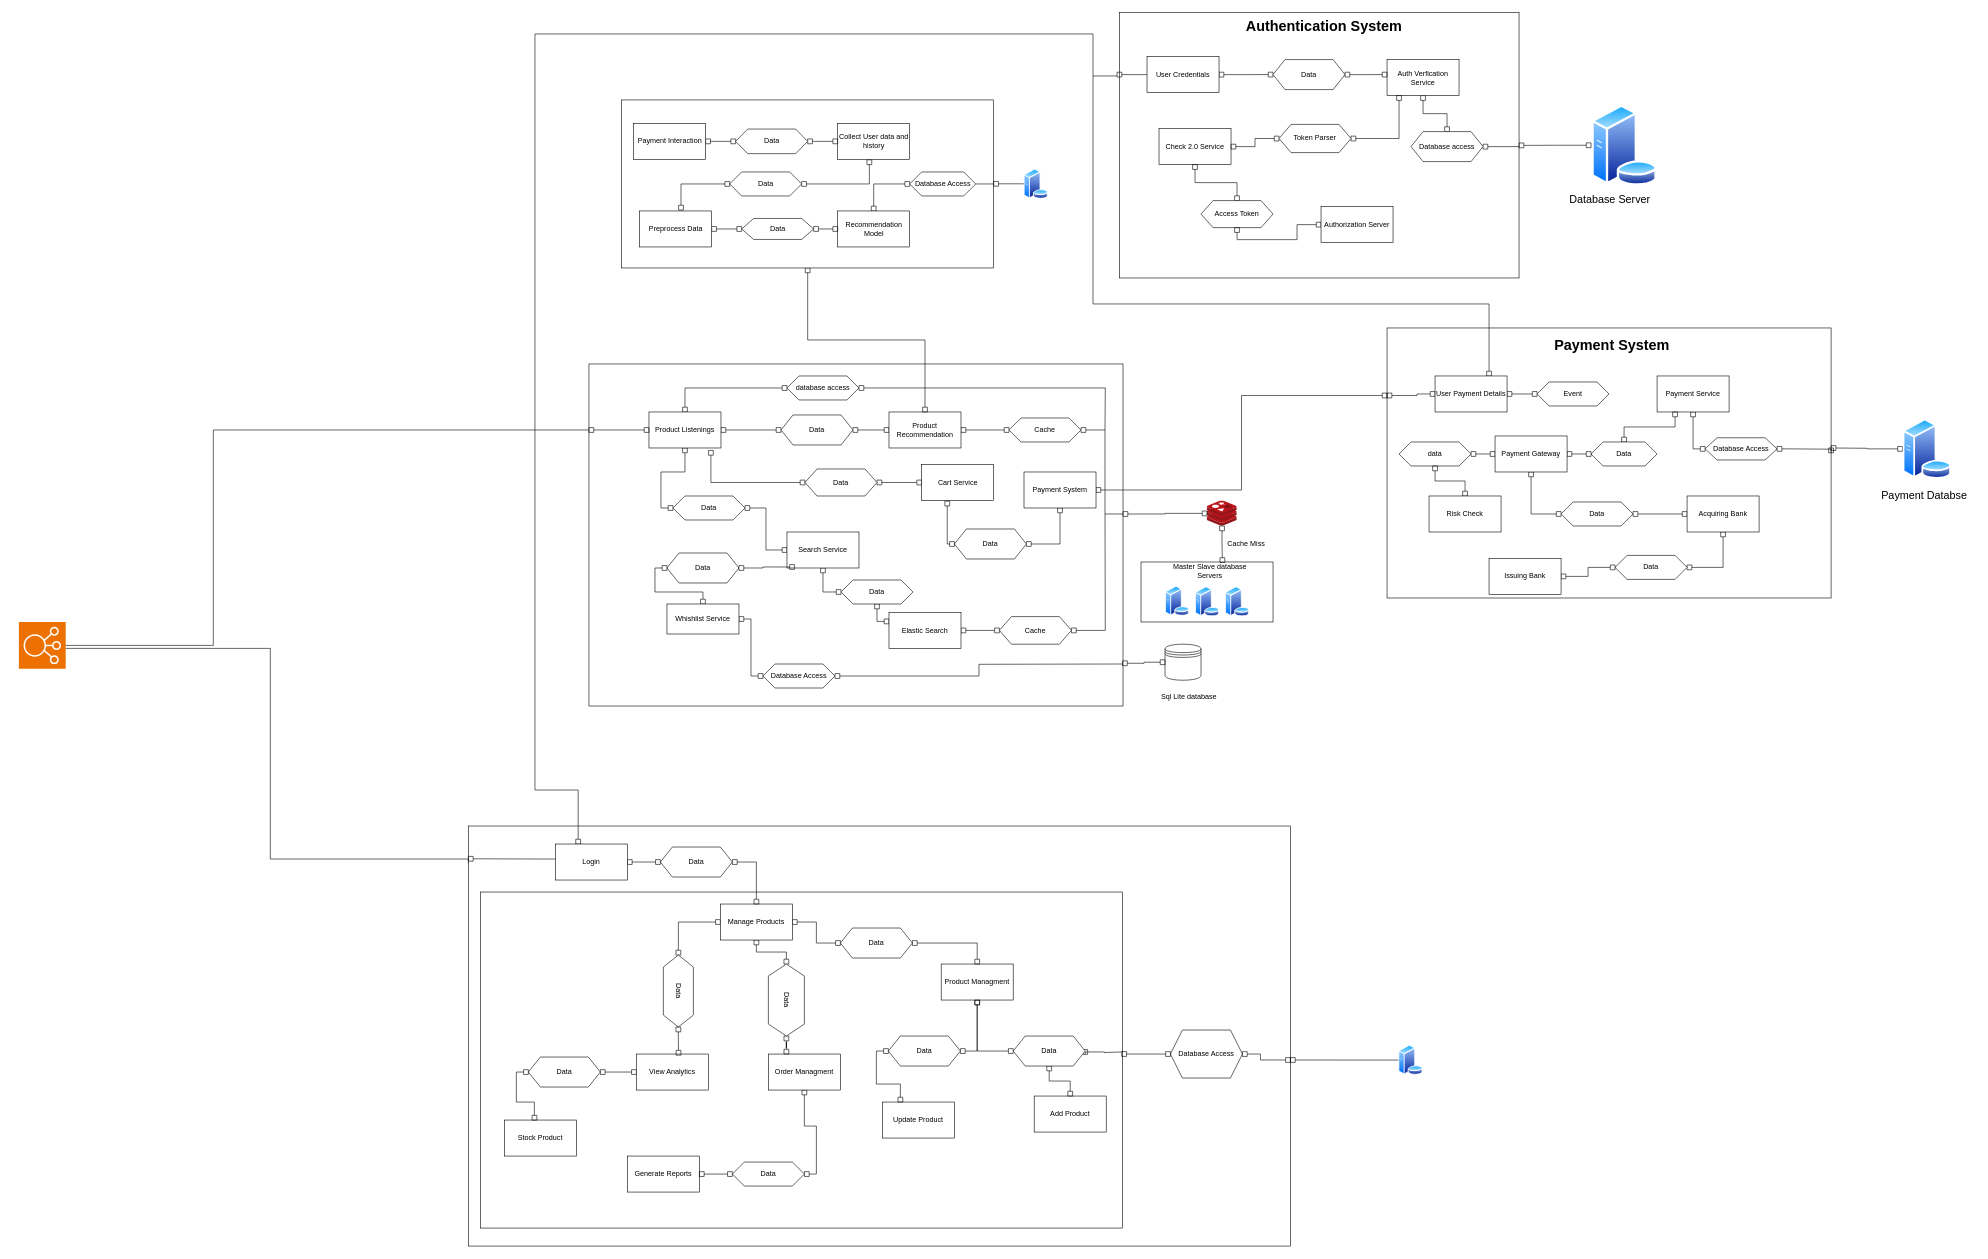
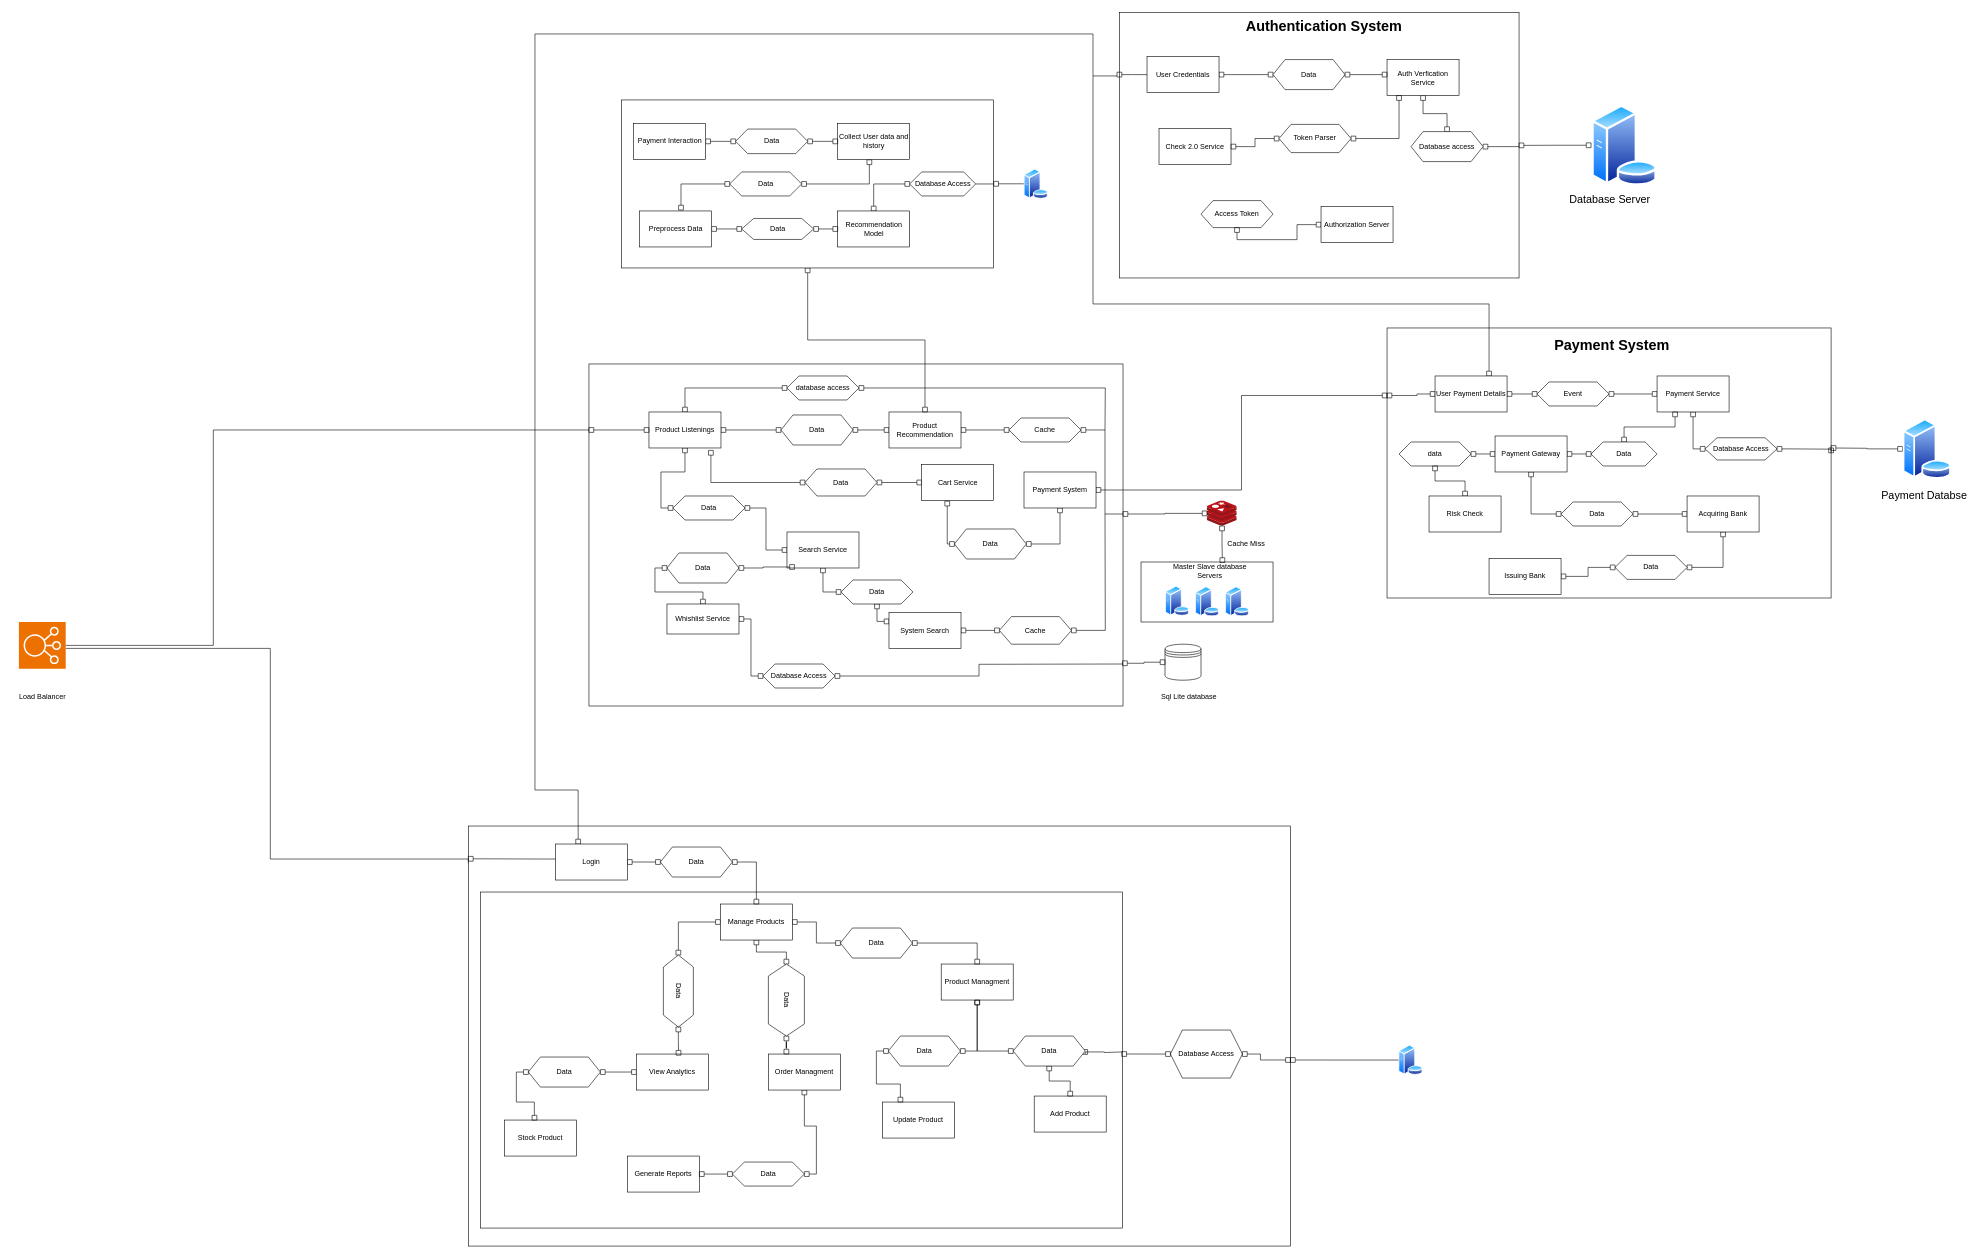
(1216, 183) -> none
none -> (1633, 394)
(925, 630) -> (925, 630)
none -> (42, 697)
